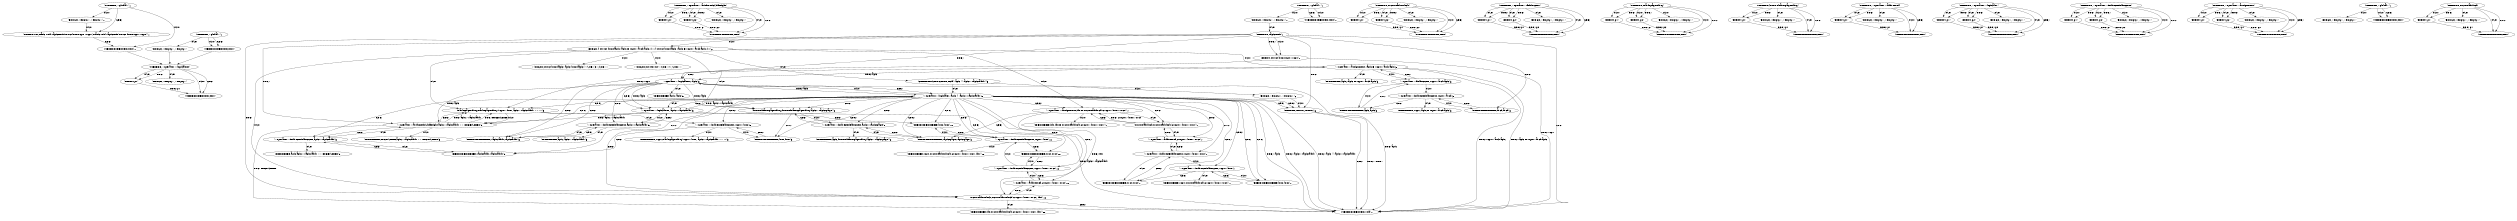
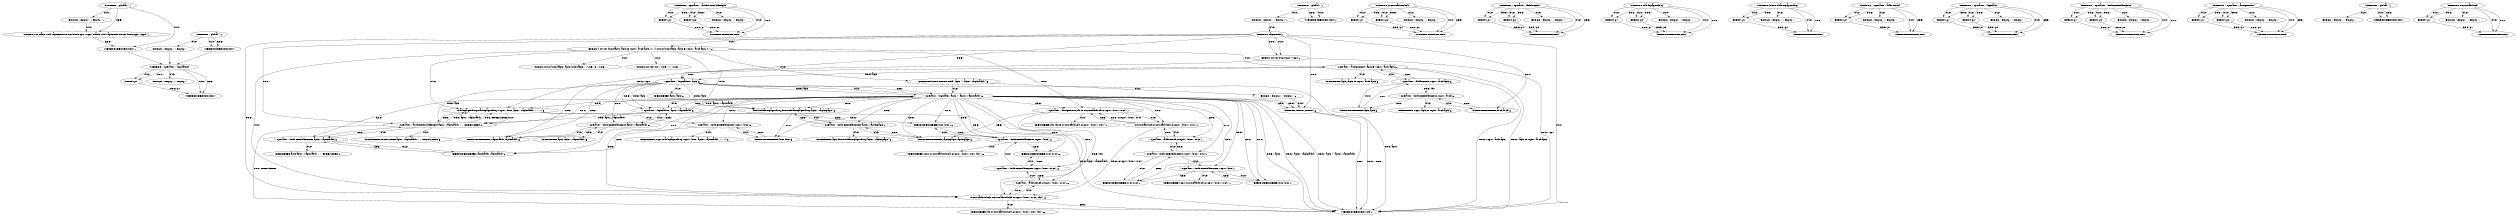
(1429, 89) -> (1429, 89)
(1560, 125) -> (1560, 125)
none -> (1101, 172)
